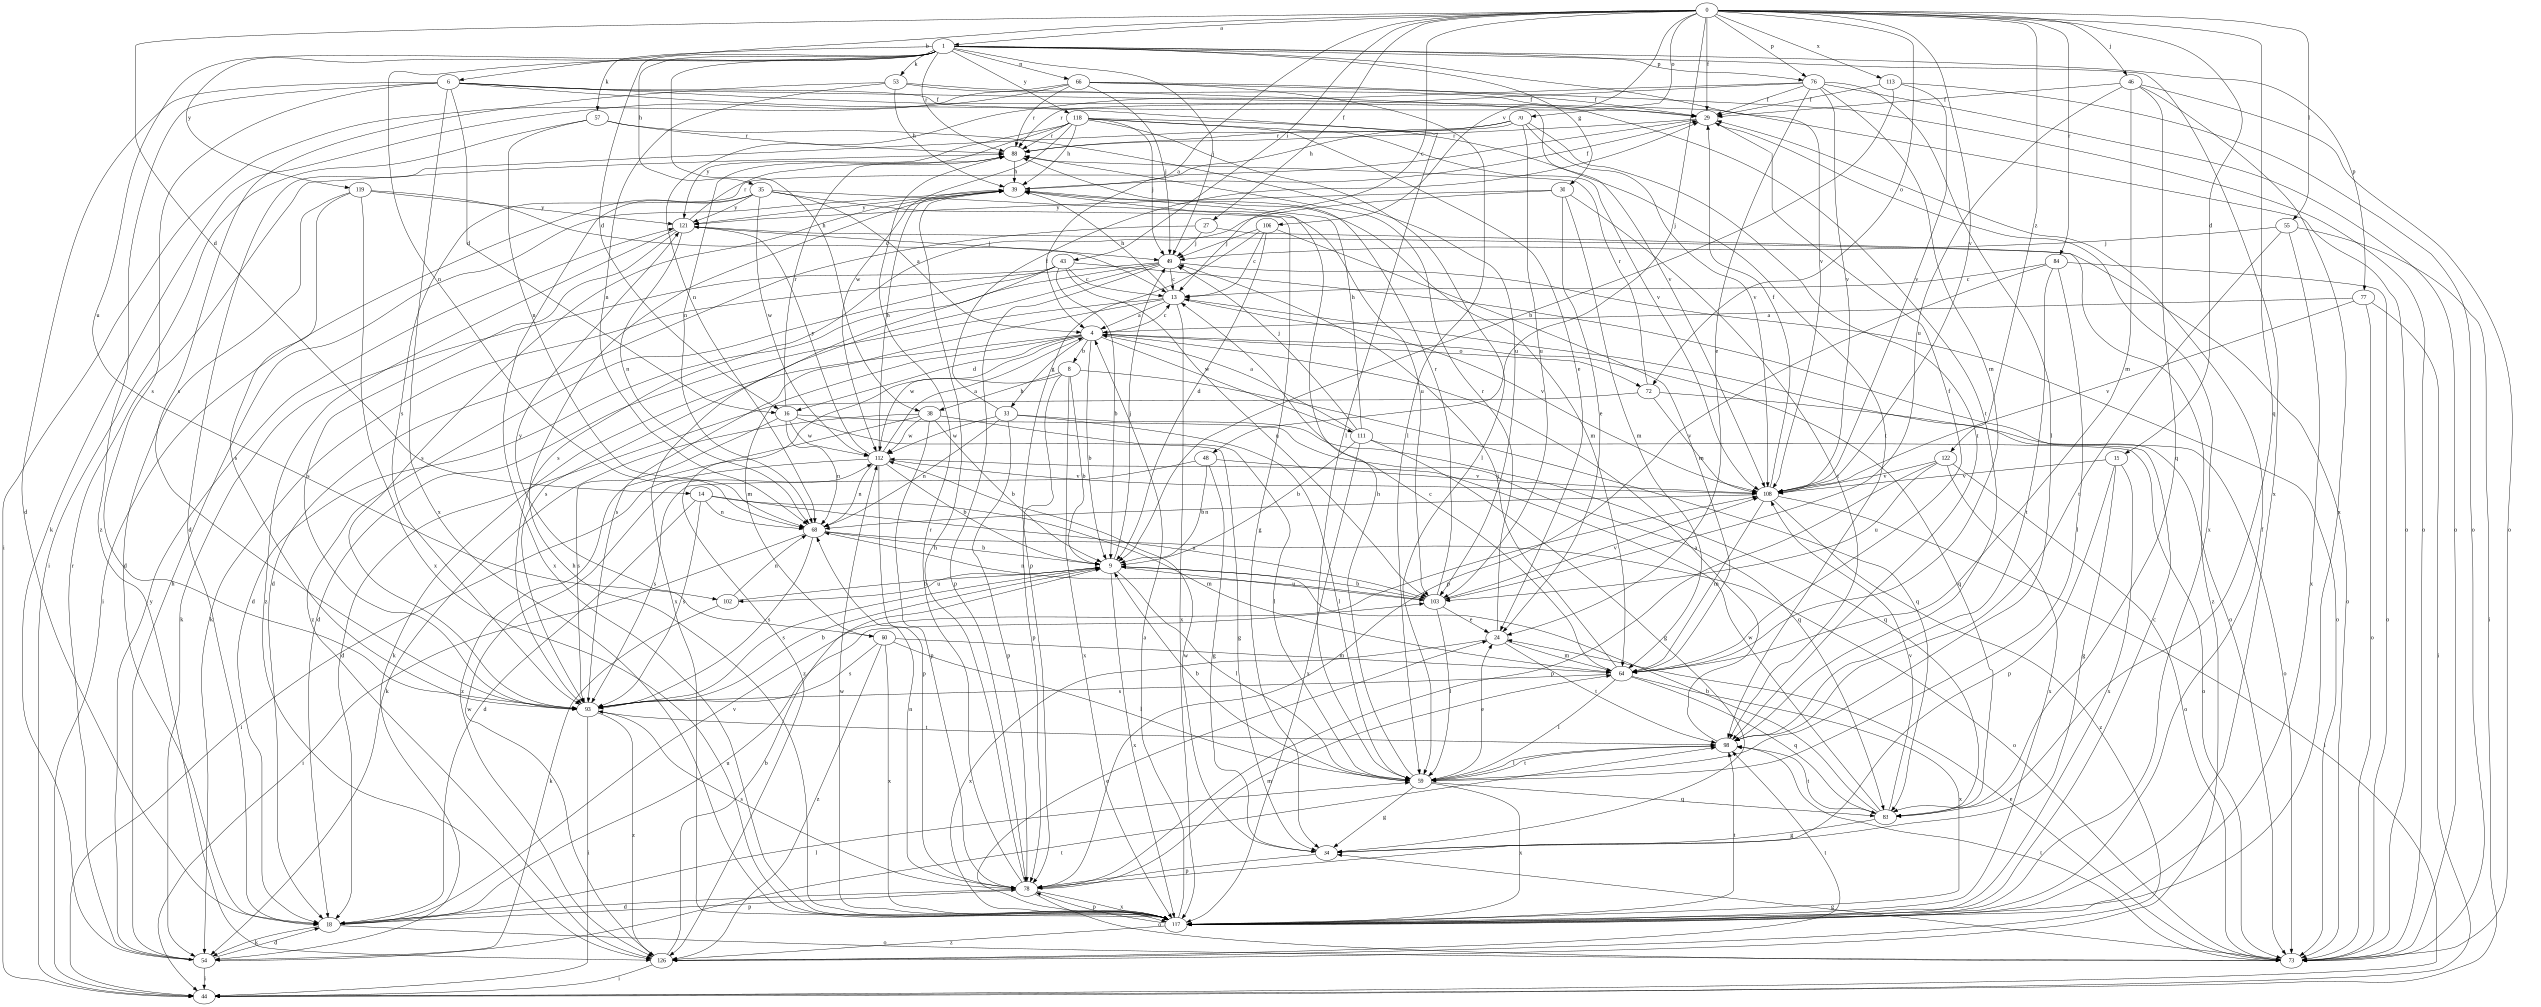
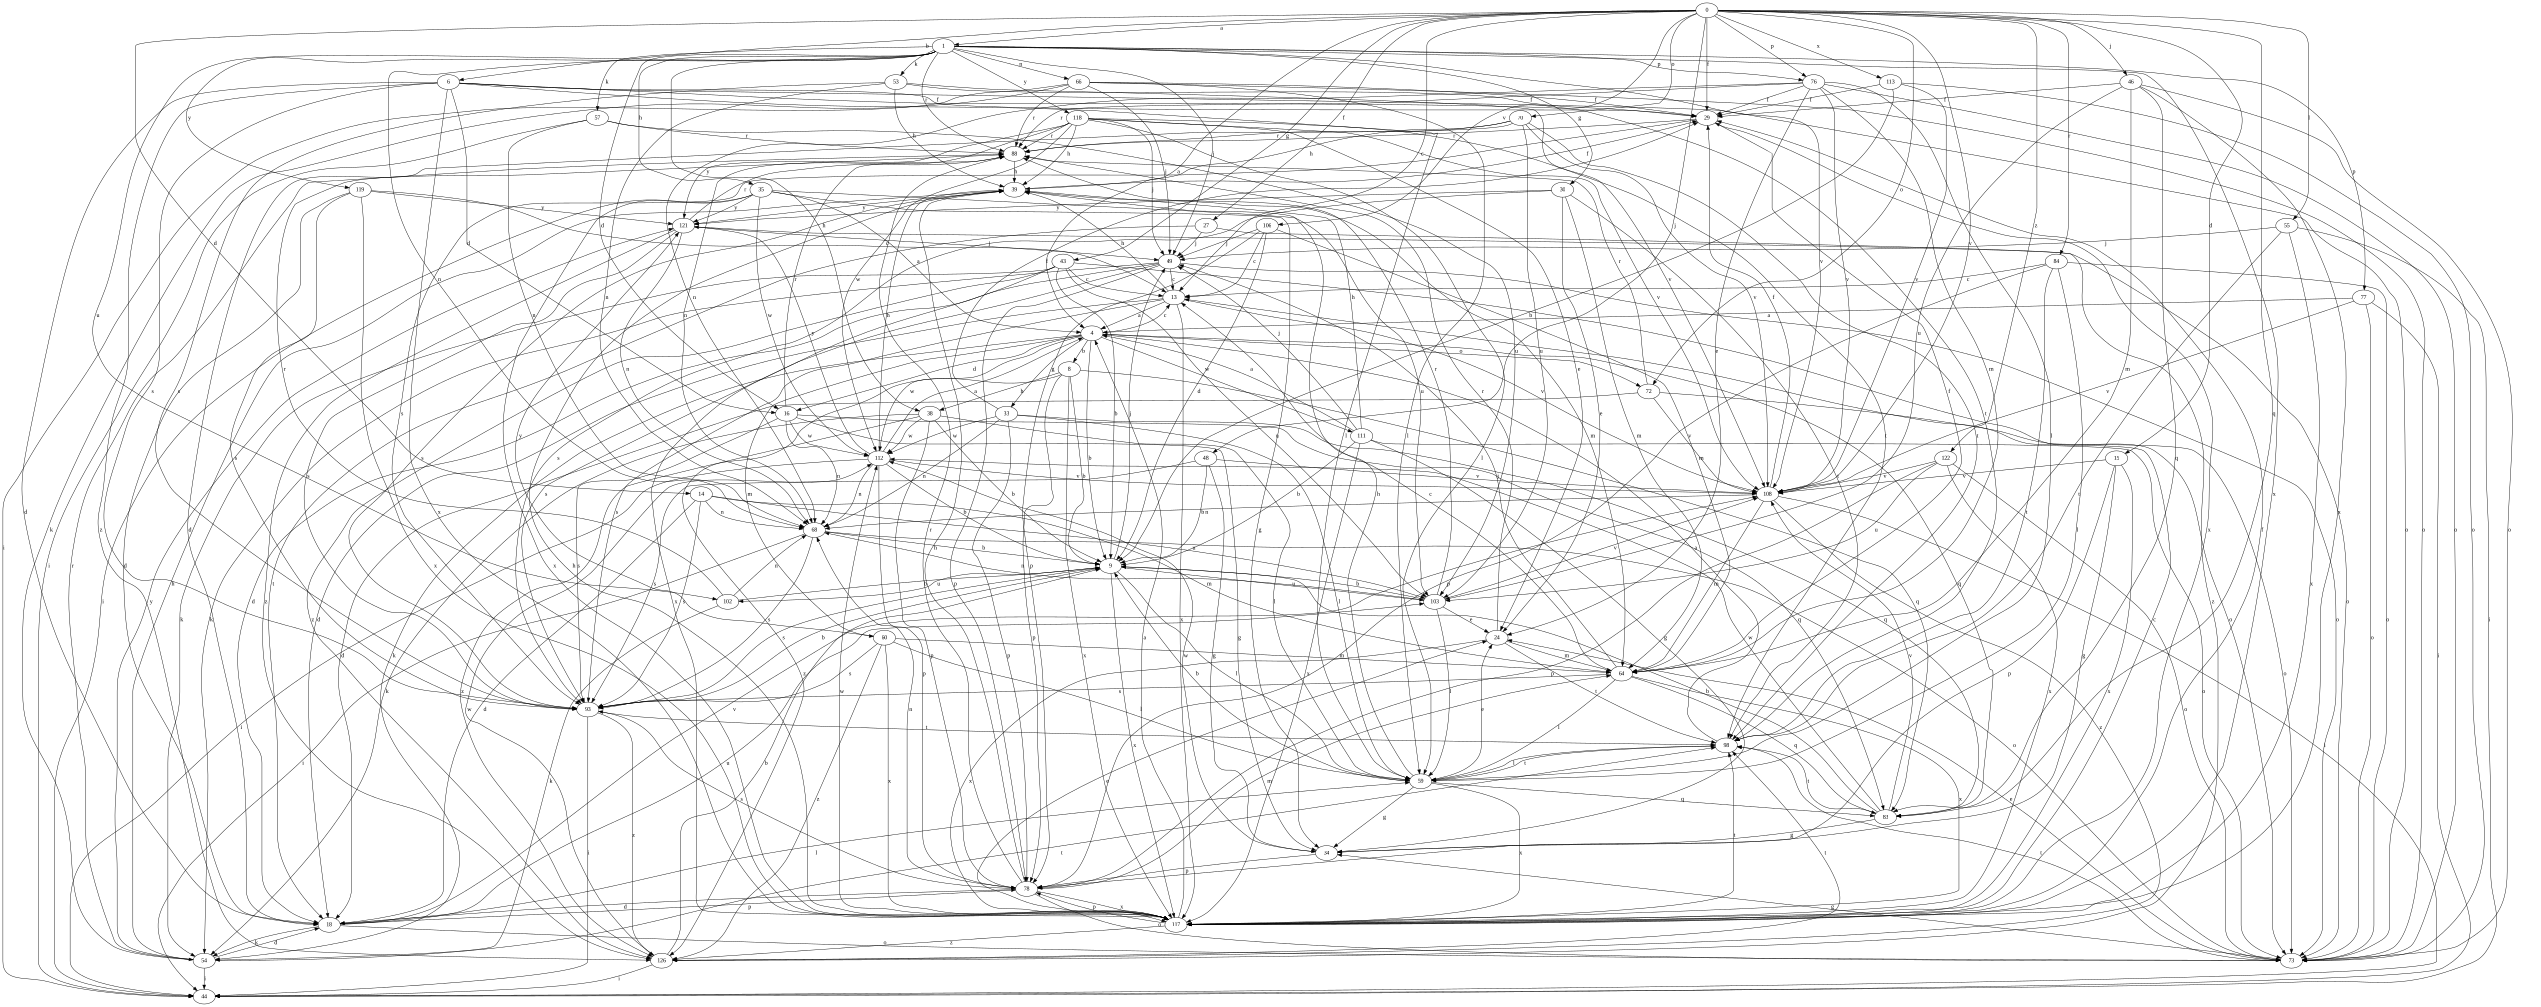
(1287, 136) -> (1287, 136)
none -> (300, 201)
(273, 584) -> (273, 584)
